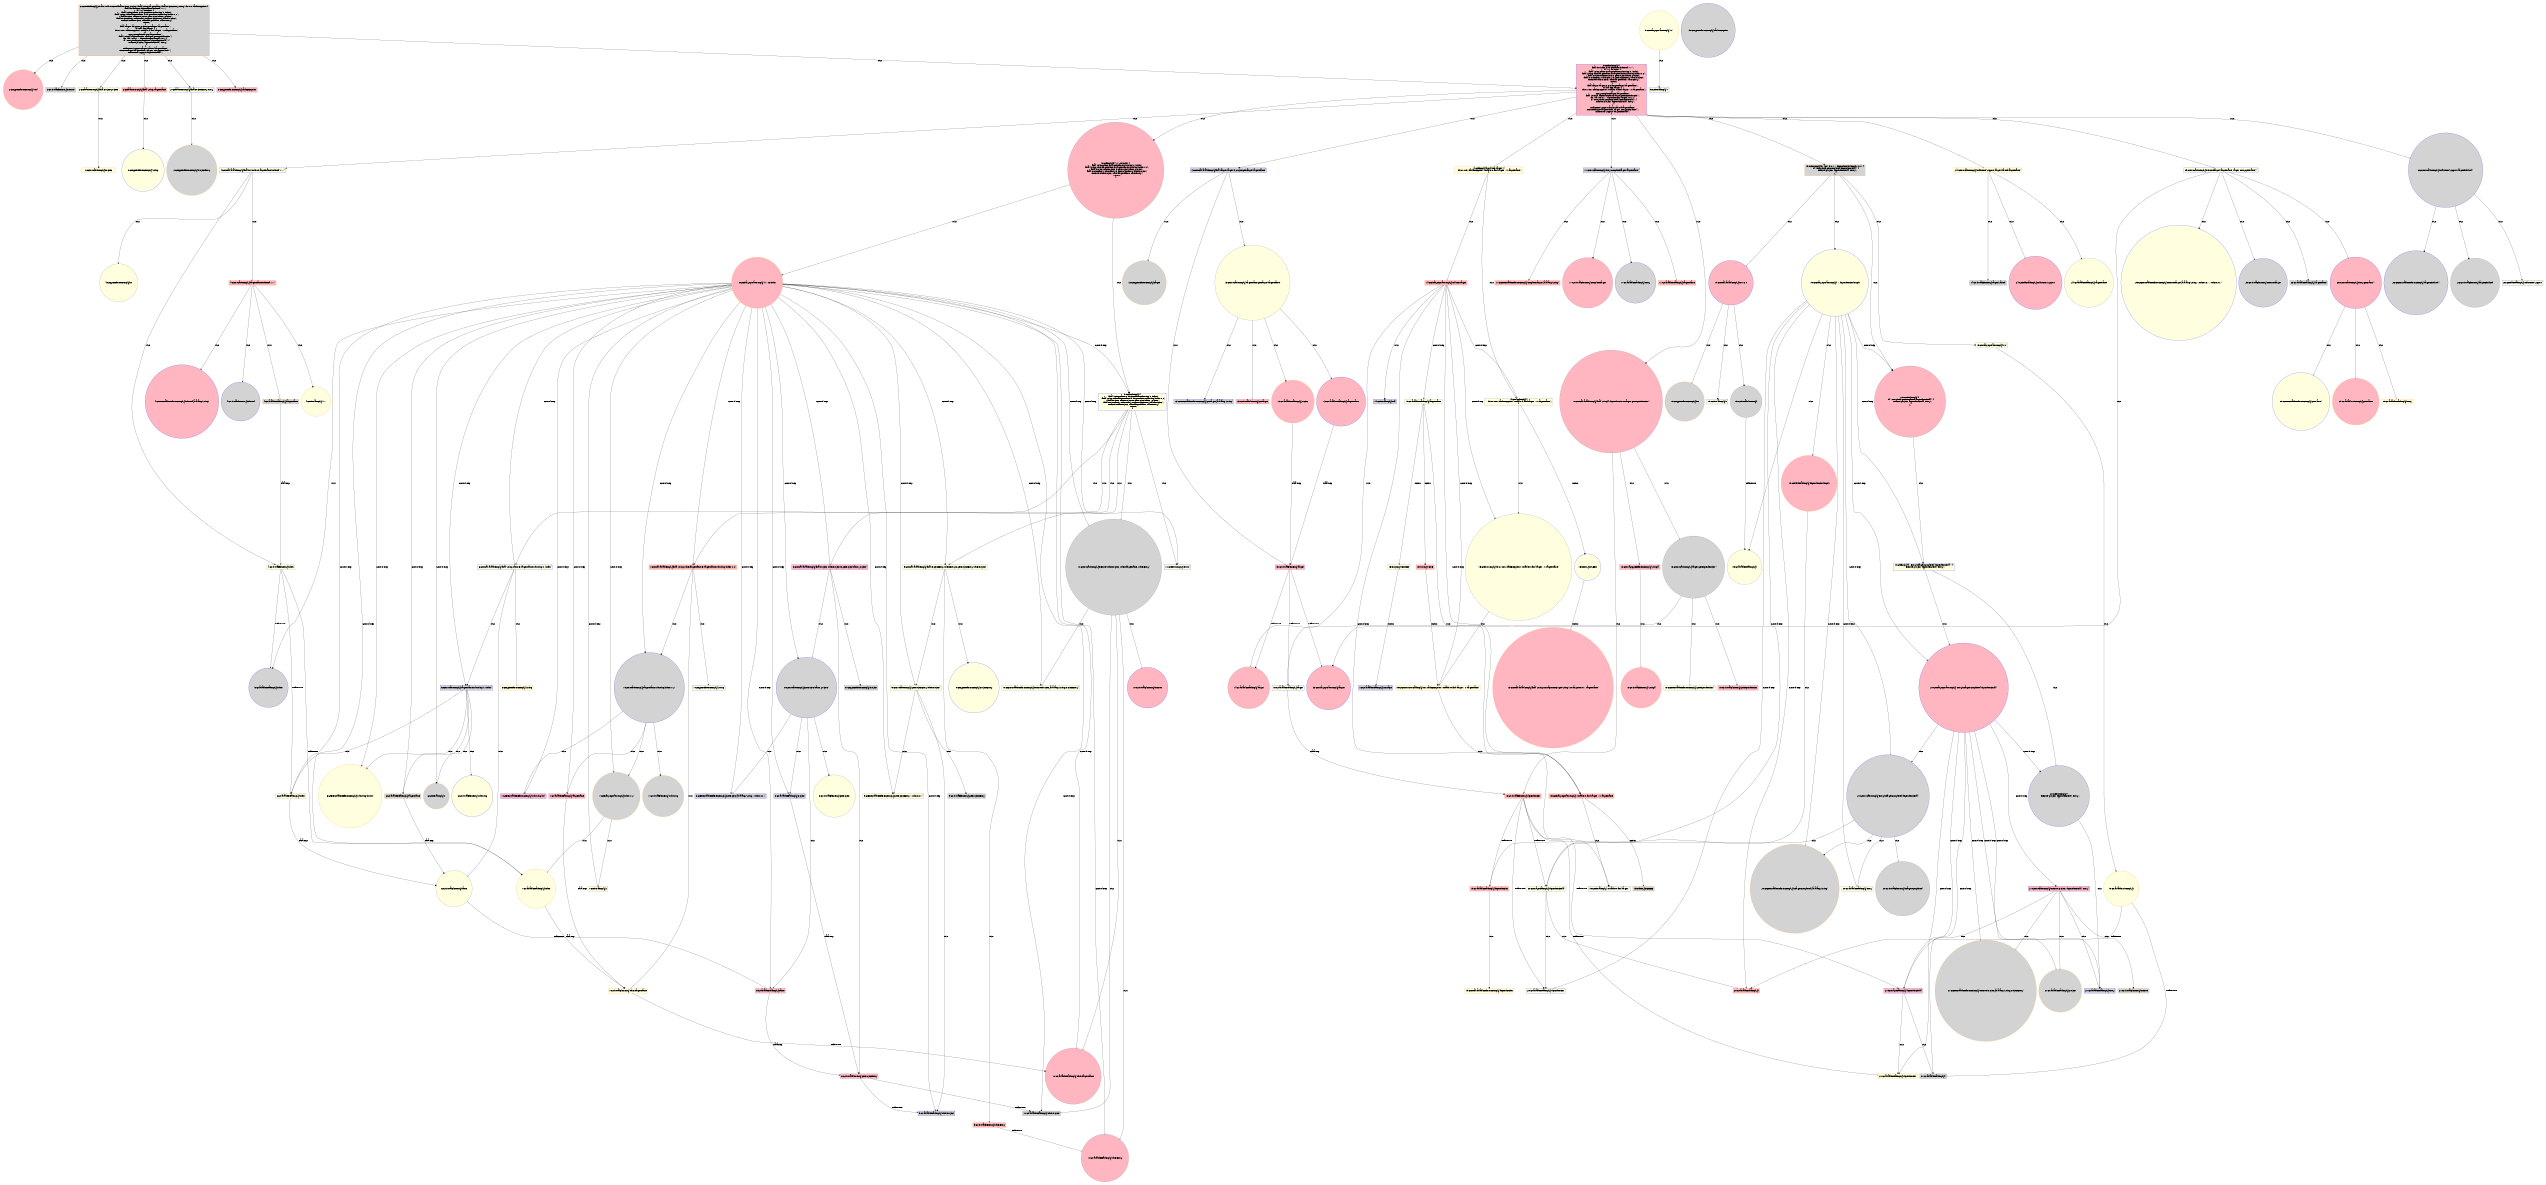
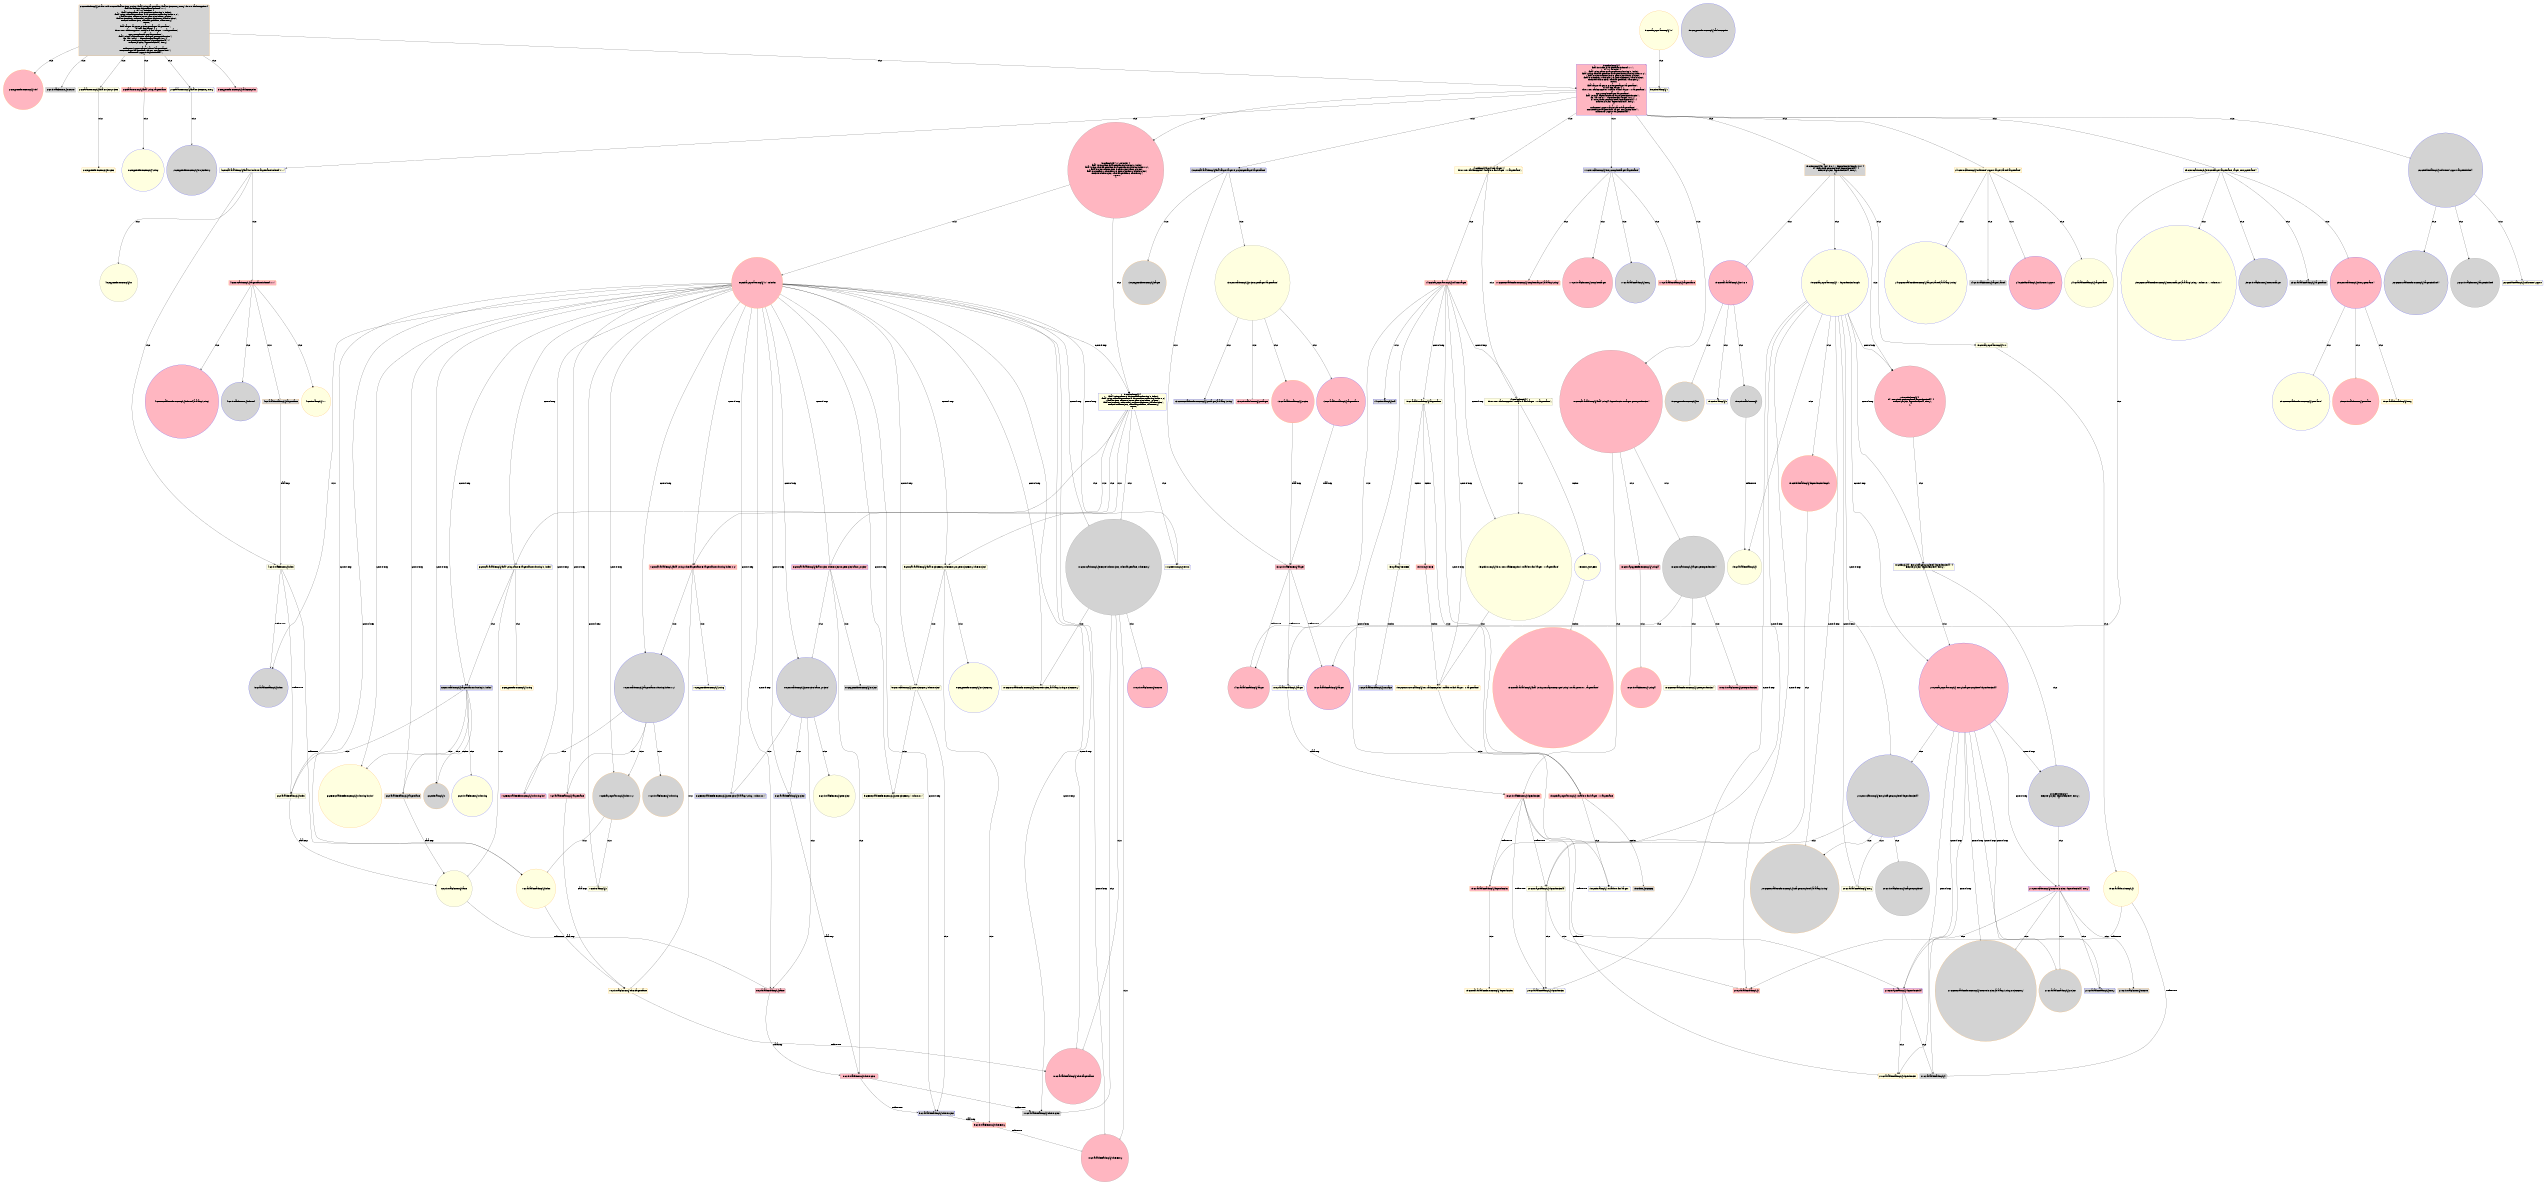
(99, 170) -> (99, 170)
(192, 170) -> (192, 170)
(2446, 170) -> (2446, 170)
(1252, 283) -> (1252, 283)
none -> (1926, 283)
(2356, 402) -> (2356, 402)
(1399, 567) -> (1399, 567)
(1329, 688) -> (1329, 688)
(465, 751) -> (465, 751)
(967, 796) -> none
(2096, 902) -> (2059, 856)
(859, 1076) -> (859, 1076)
none -> (962, 1119)
